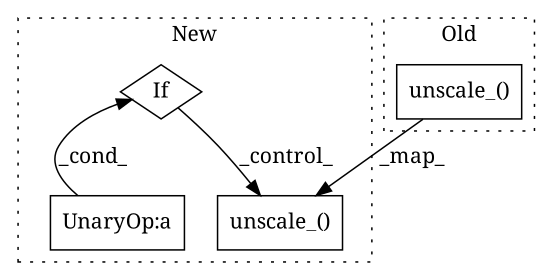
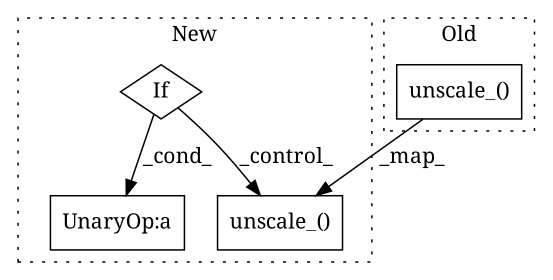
(63, 140) -> (143, 148)
